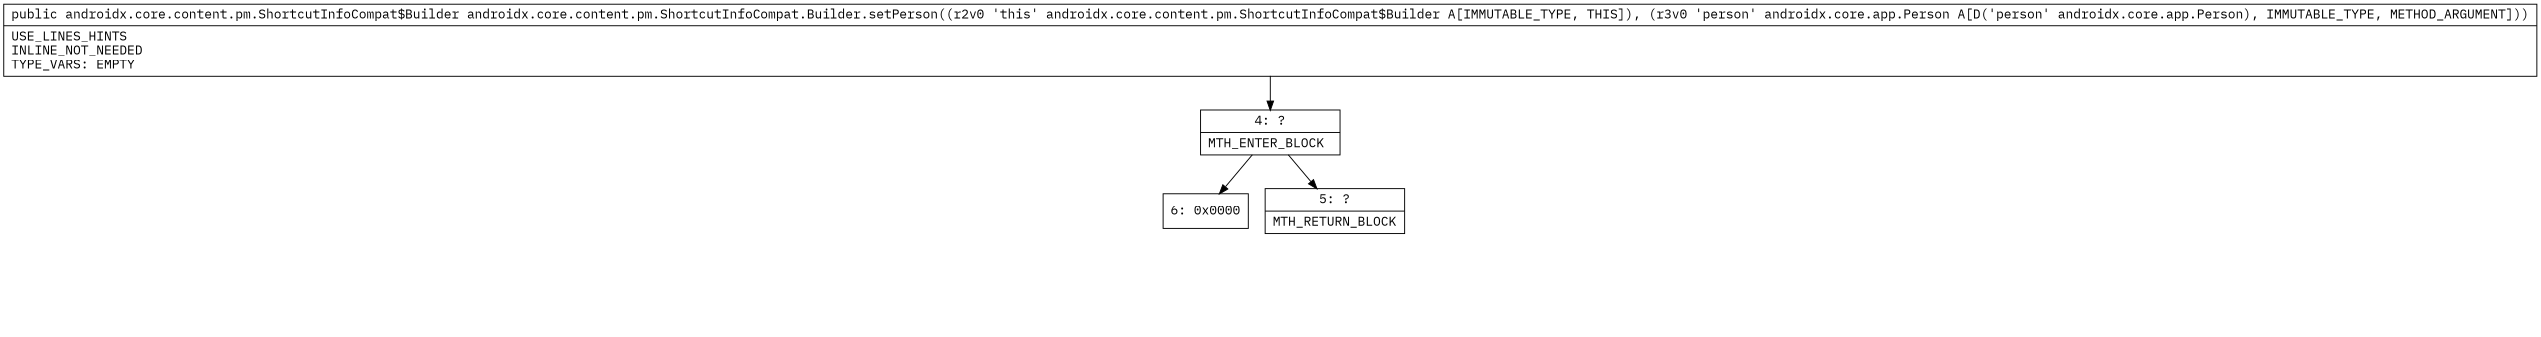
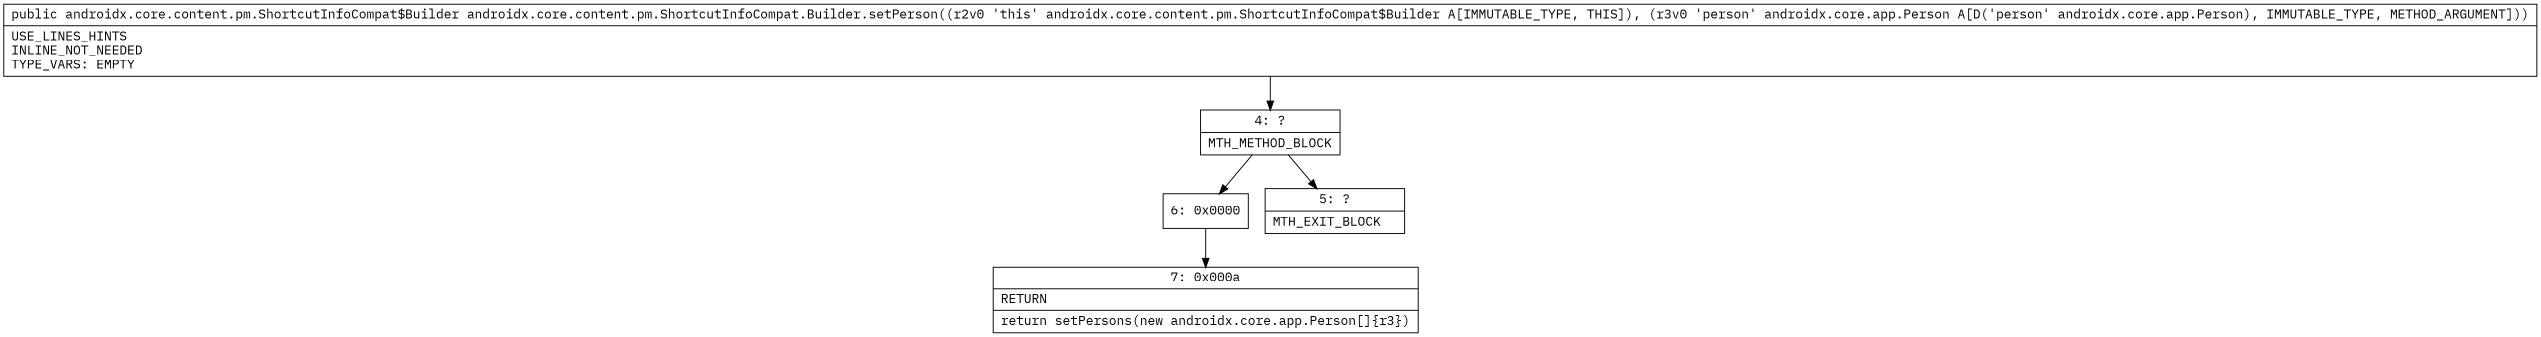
(1266, 143) -> (1270, 143)
(1335, 222) -> (1327, 222)
none -> (1206, 300)
